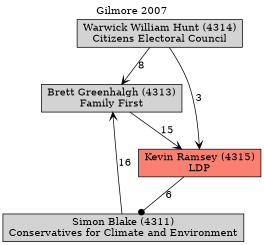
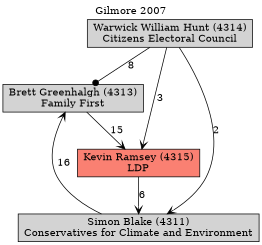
(138, 63) -> (124, 64)
none -> (213, 133)
(164, 193) -> (139, 192)
